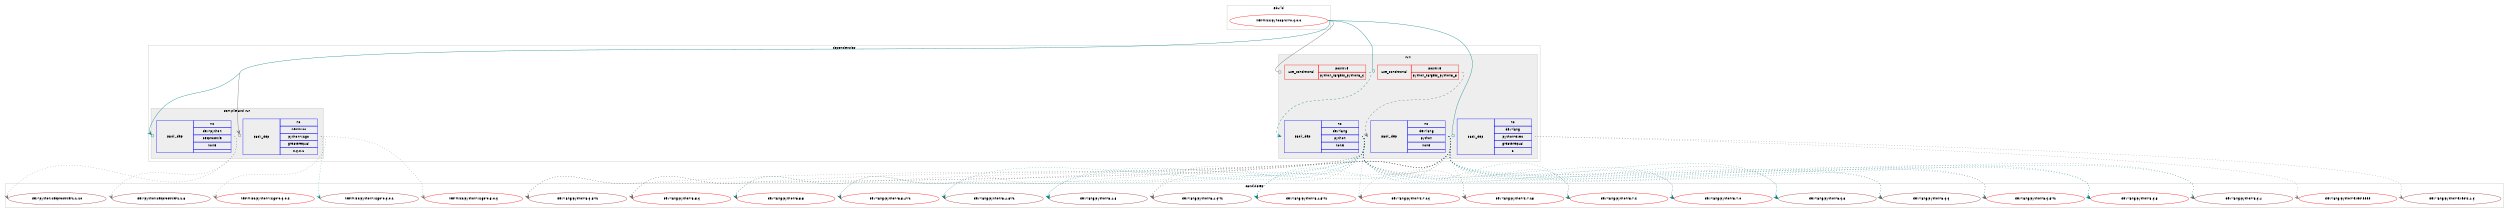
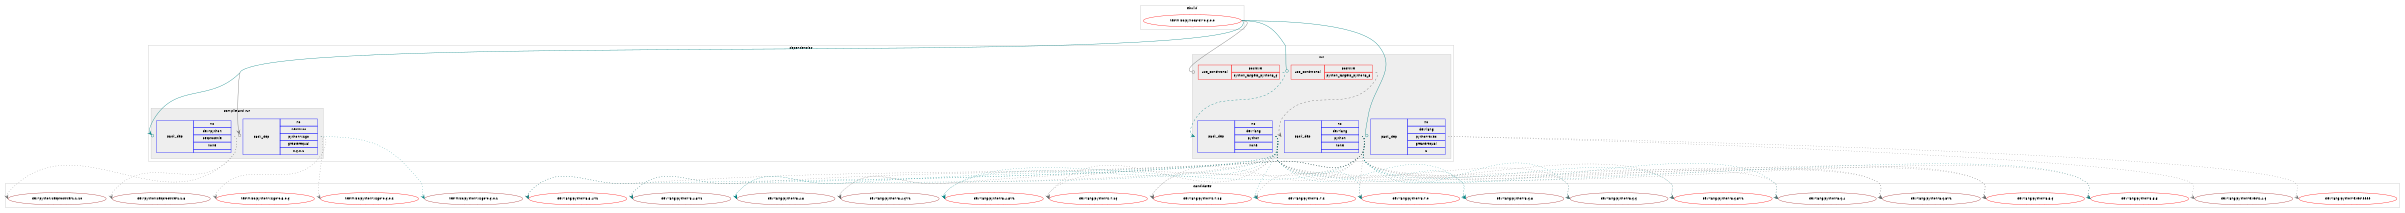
(2140, 199) -> none
